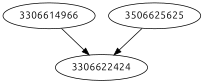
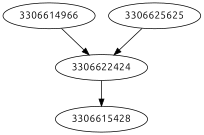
(155, 16) -> (155, 16)
none -> (101, 119)
